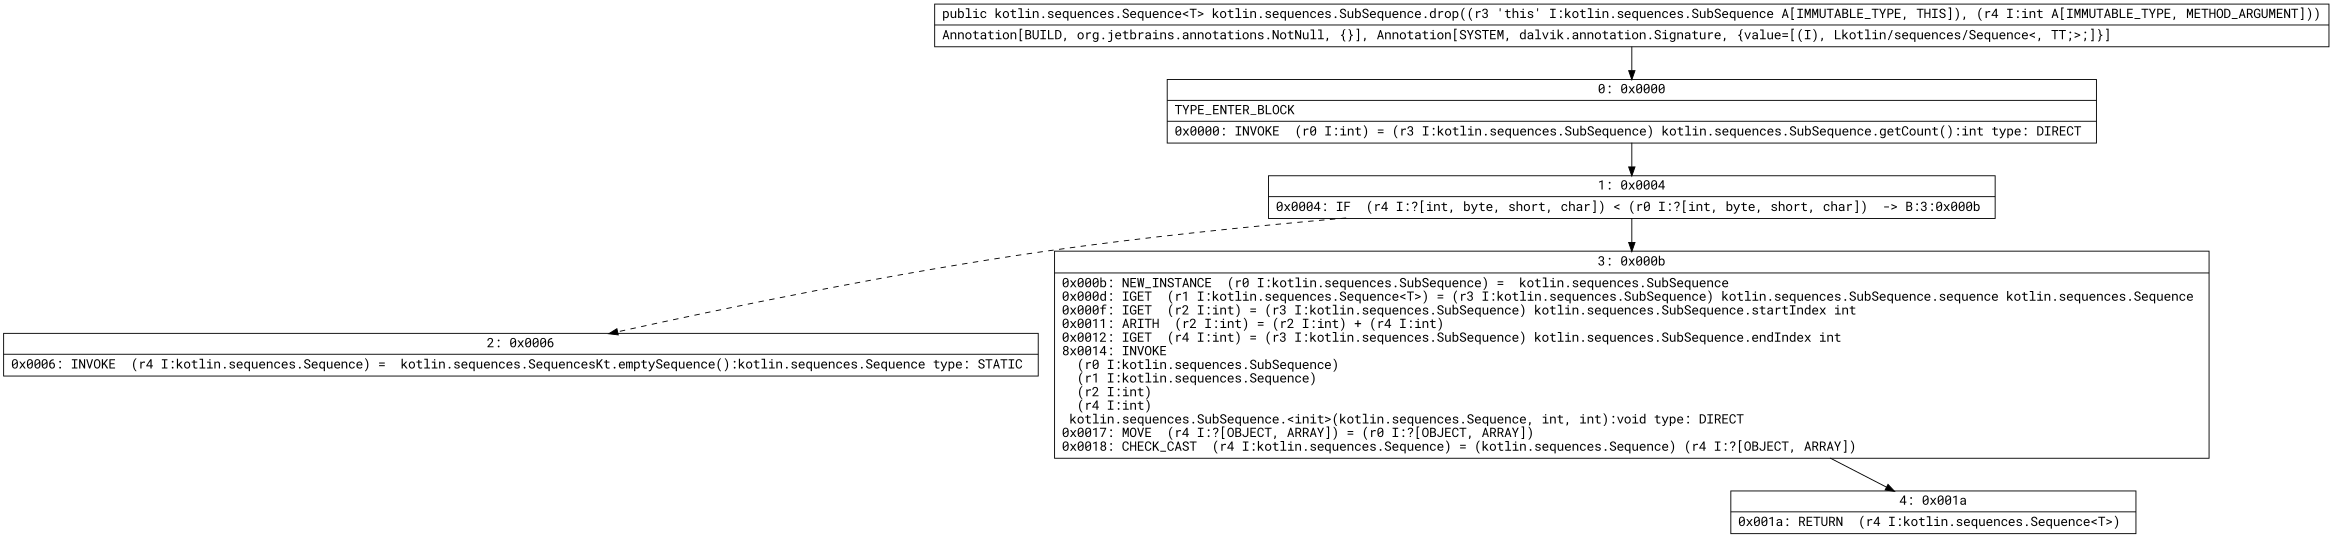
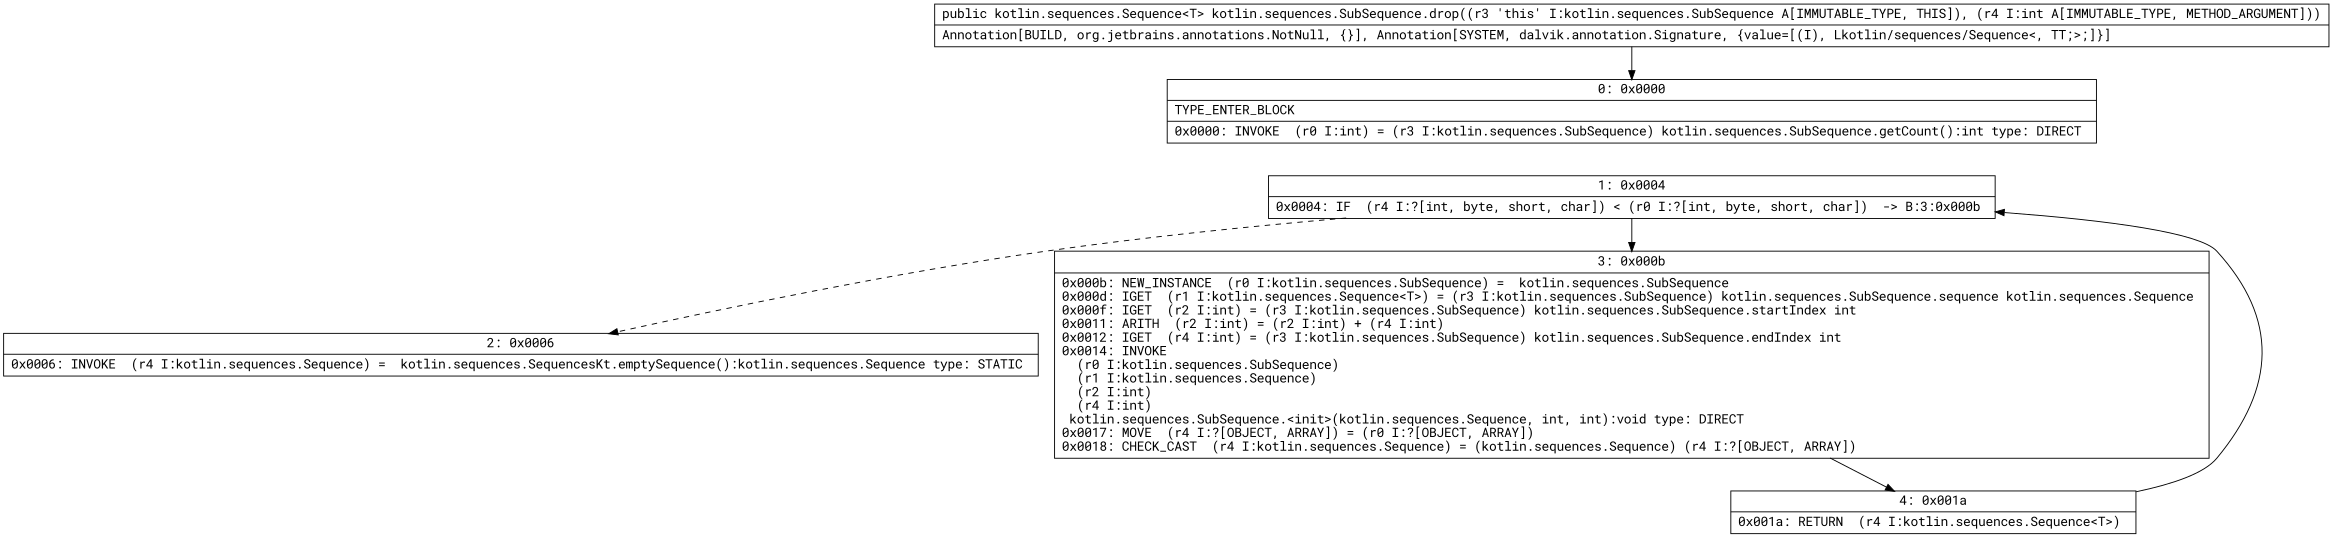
(1632, 155) -> (2246, 293)
(1122, 352) -> (1122, 352)
